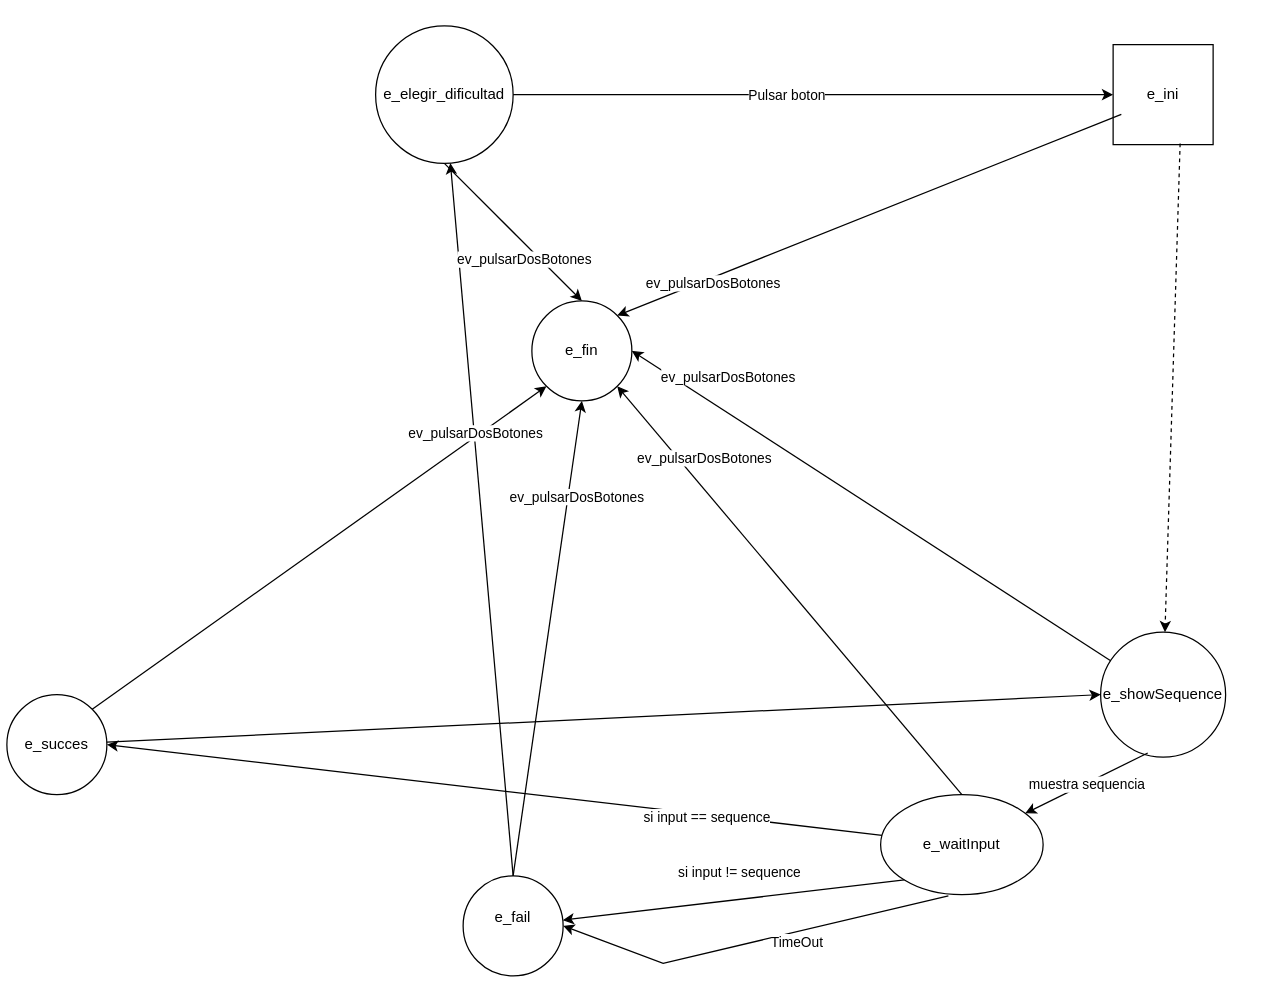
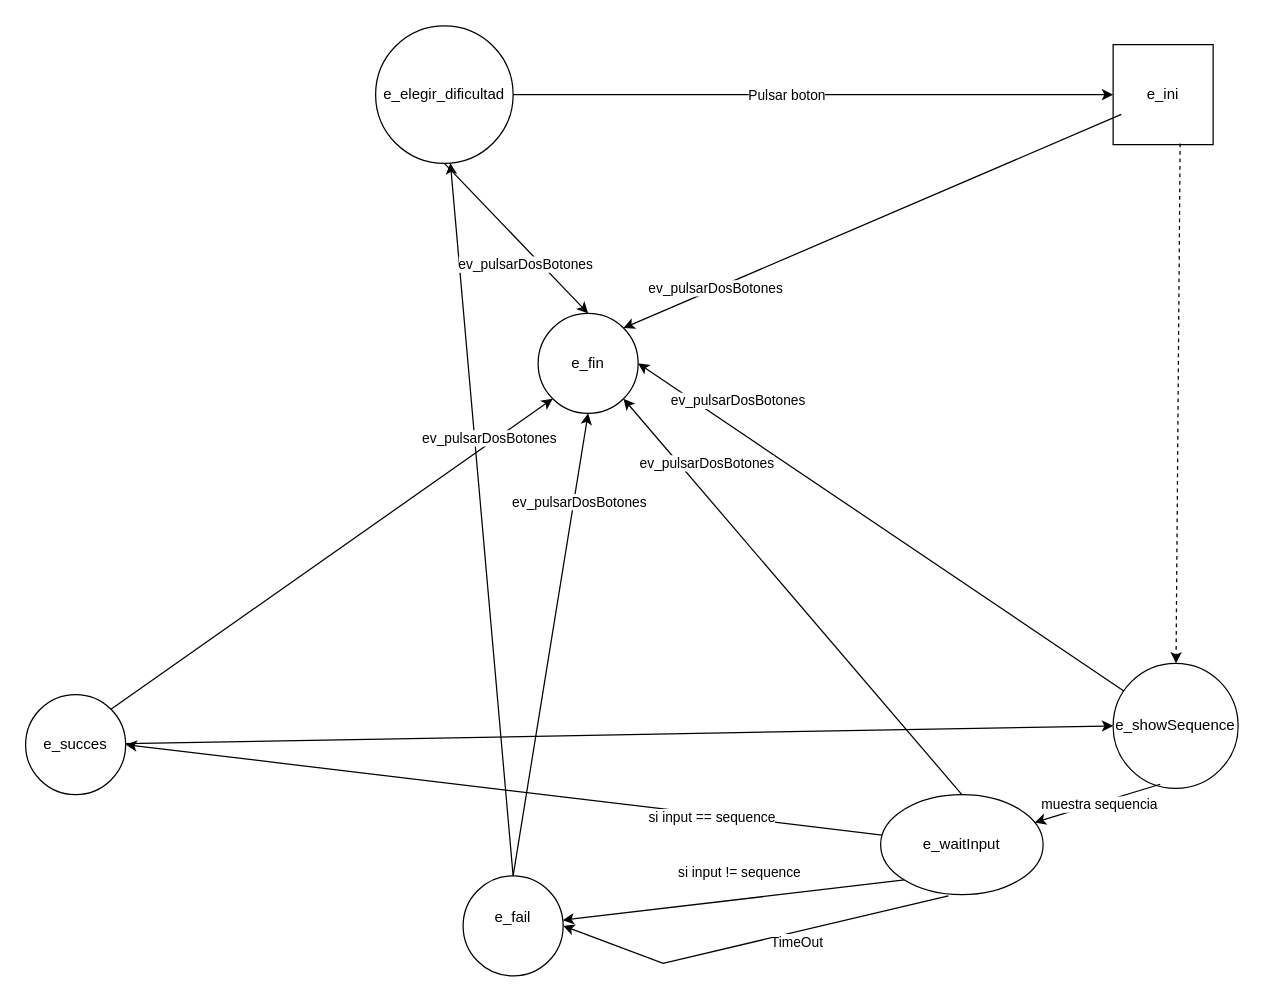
(582, 351) -> (588, 363)
(1163, 694) -> (1176, 726)
(57, 744) -> (76, 744)
